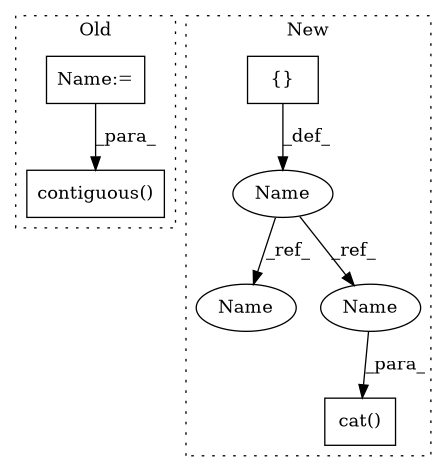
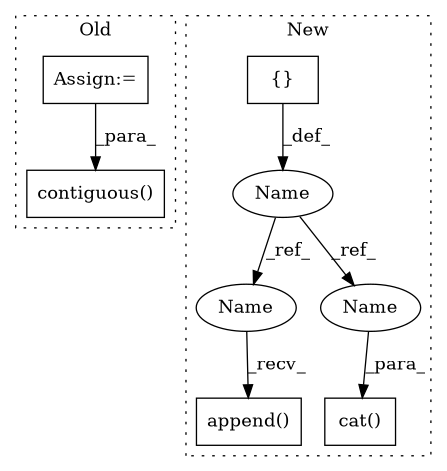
(96, 80) -> (96, 80)
none -> (249, 422)
